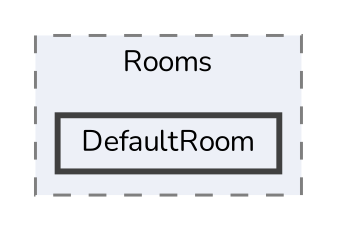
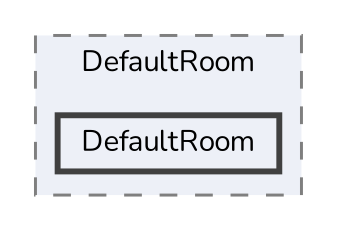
(168, 64) -> (168, 64)
